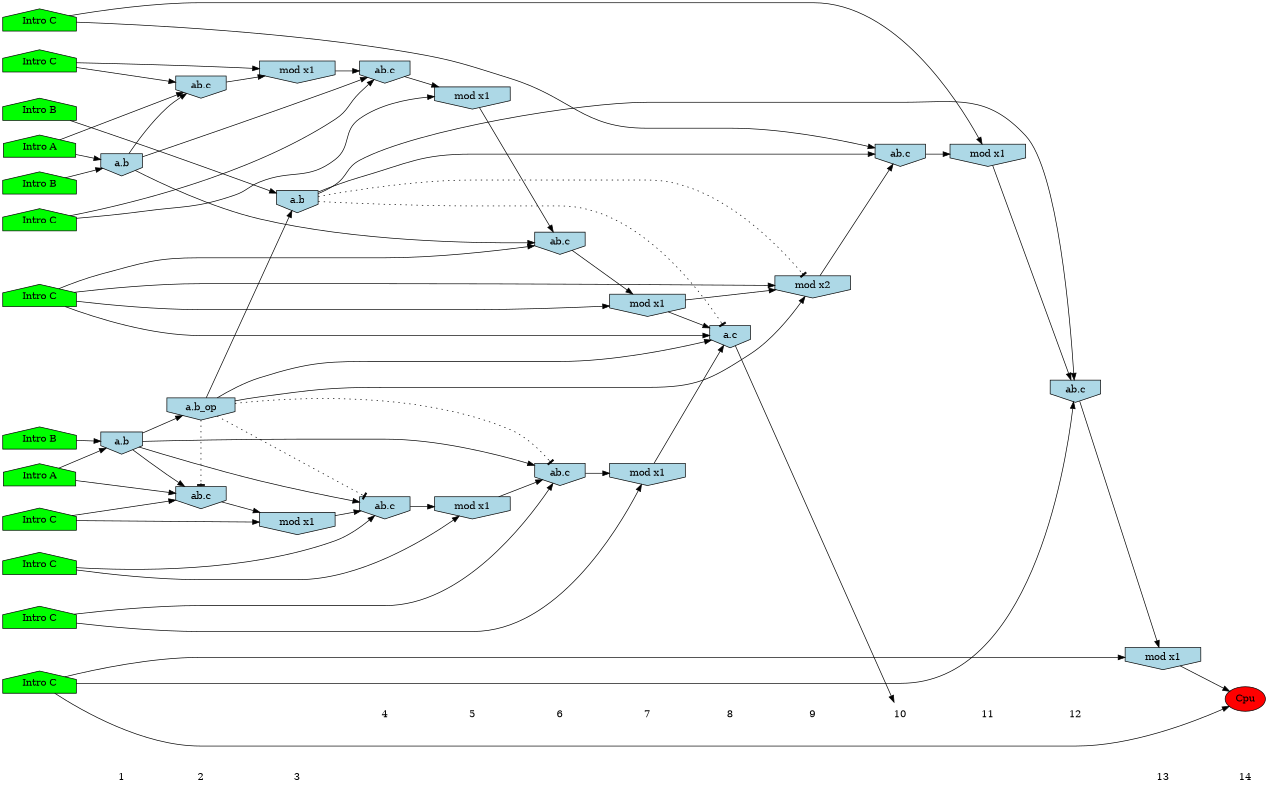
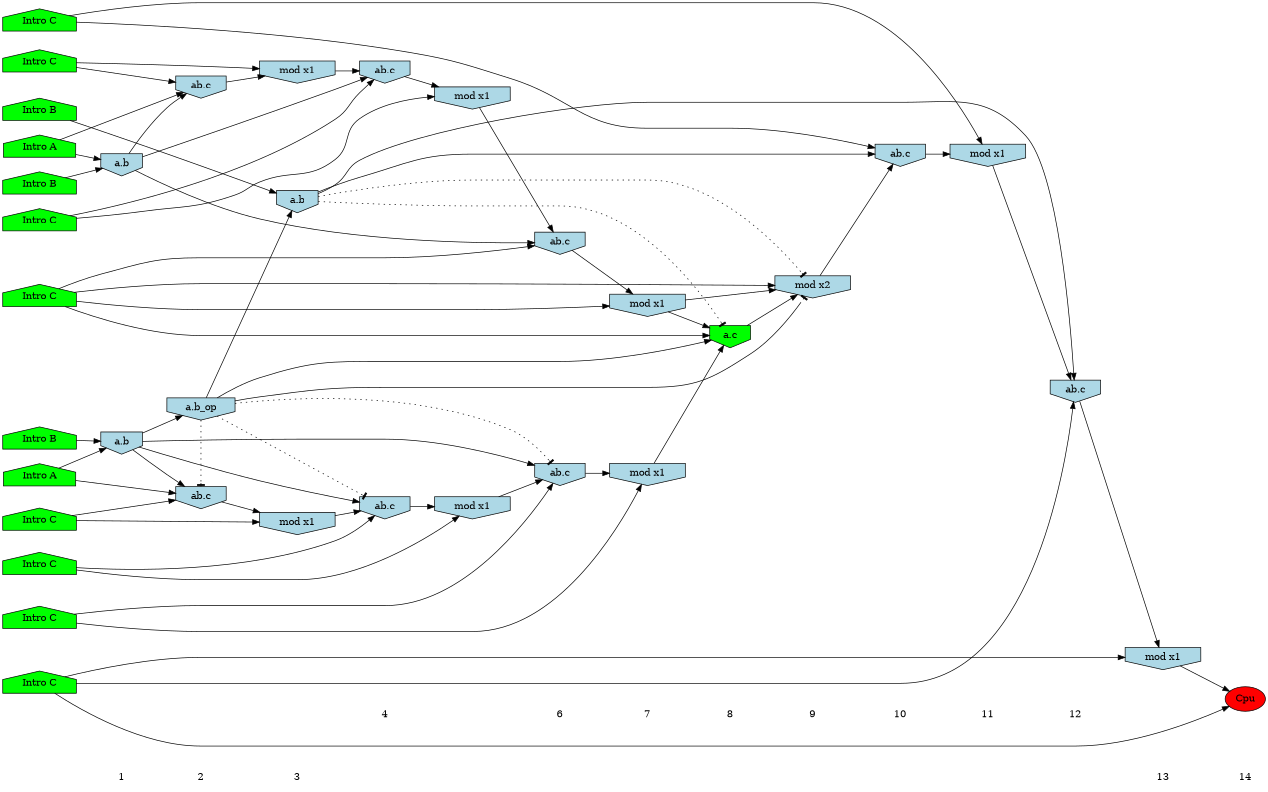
(730, 336) -> (730, 336)
(532, 387) -> (532, 387)
(813, 521) -> (769, 312)
(472, 715) -> none
